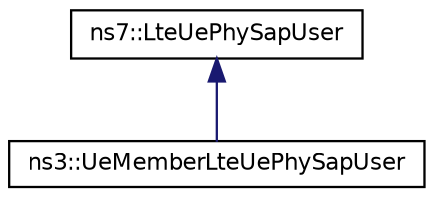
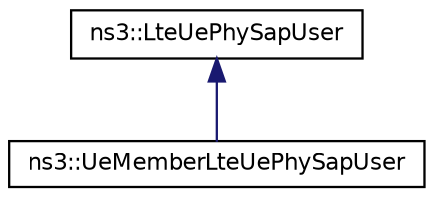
(217, 34) -> (217, 34)
